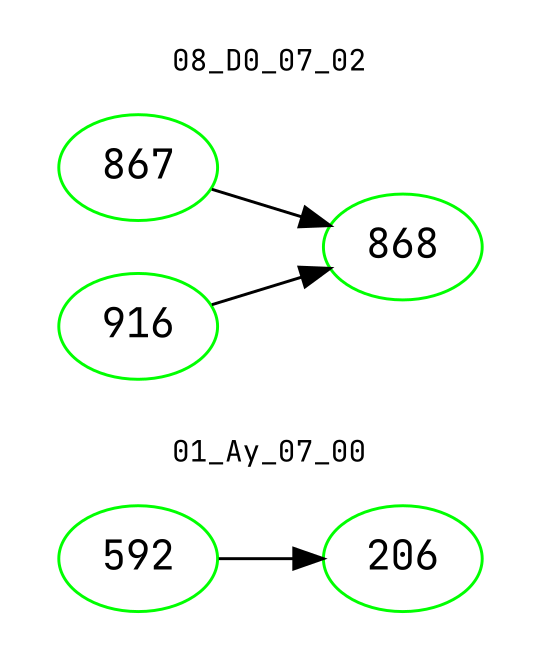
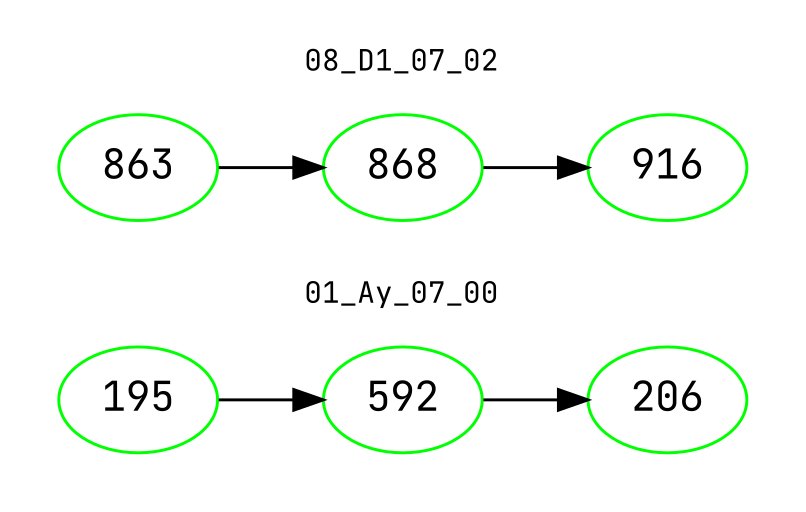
(271, 63) -> (403, 63)
(138, 168) -> (138, 168)
(257, 291) -> (521, 168)
none -> (138, 400)
